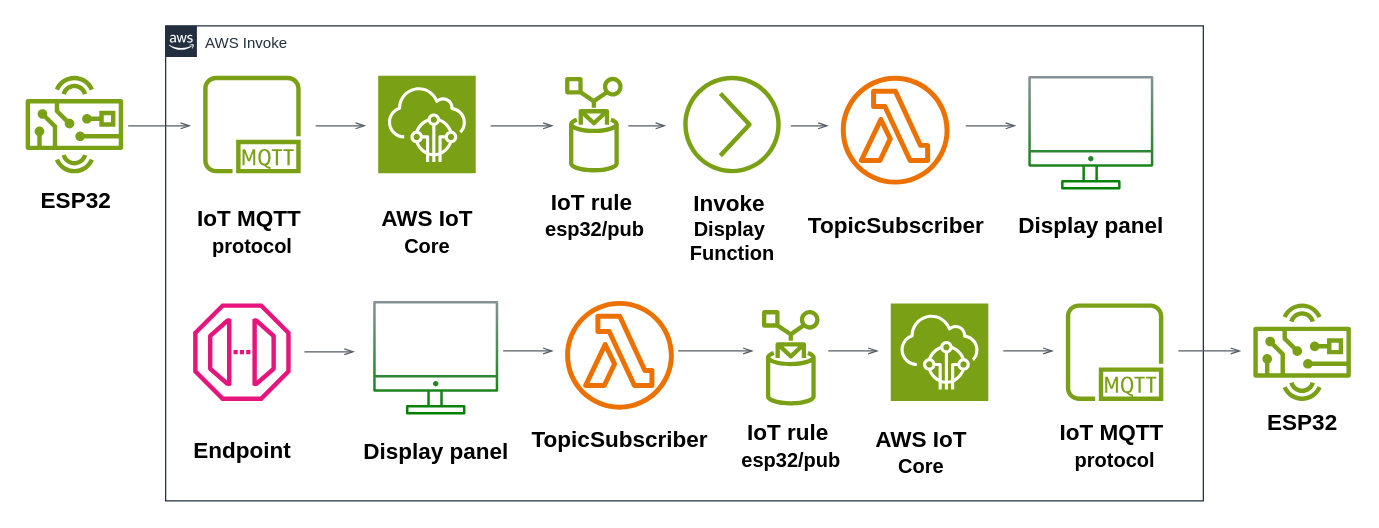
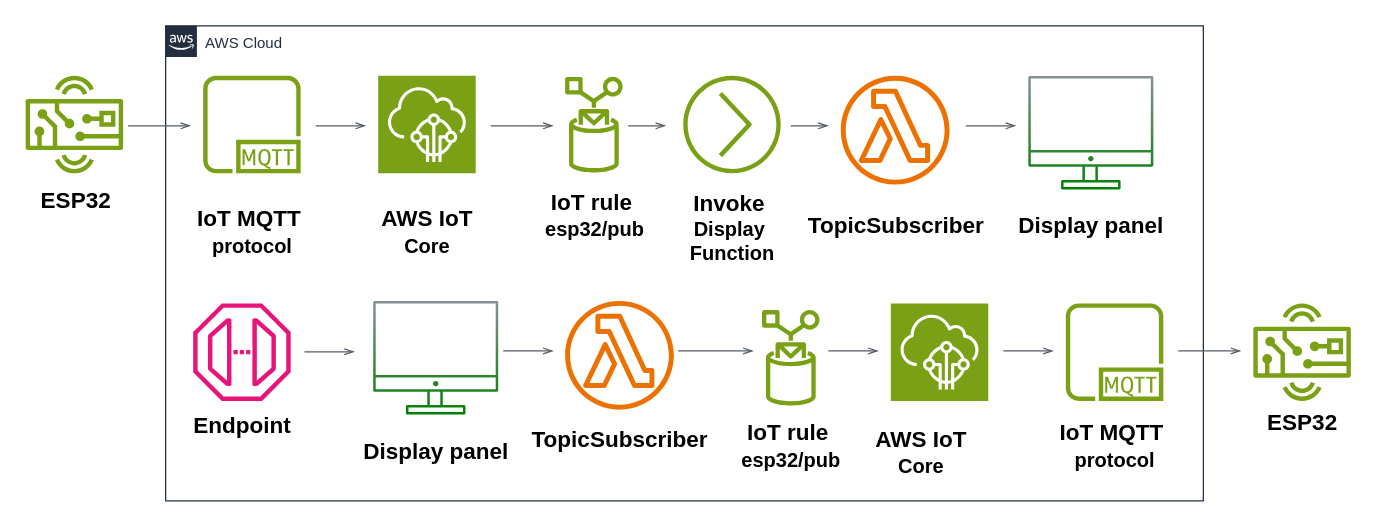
(246, 43) -> (240, 43)
(242, 451) -> (242, 426)
